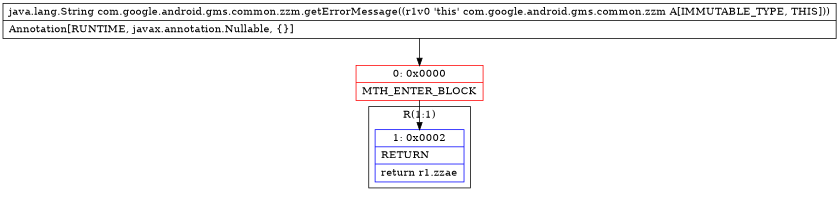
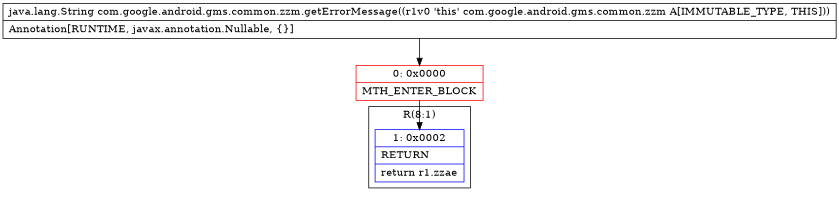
(420, 115) -> (420, 115)
